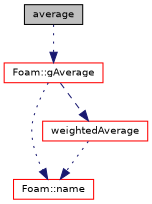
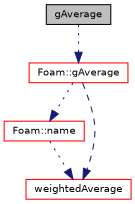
(54, 15) -> (79, 15)
(77, 156) -> (59, 156)
